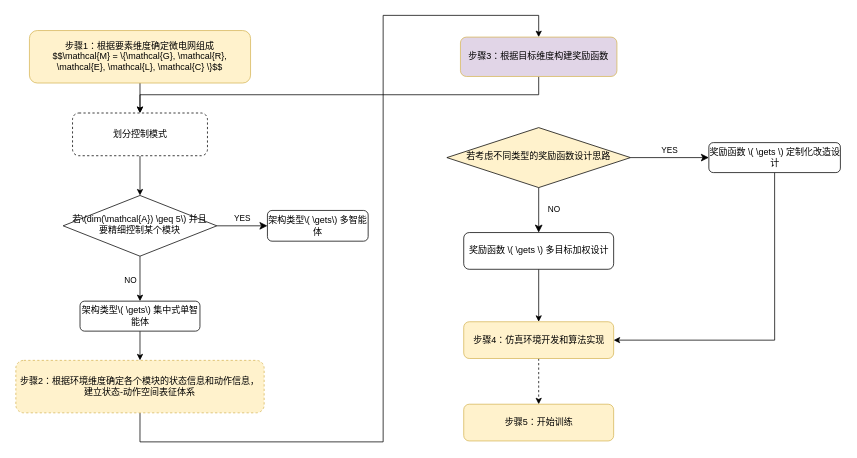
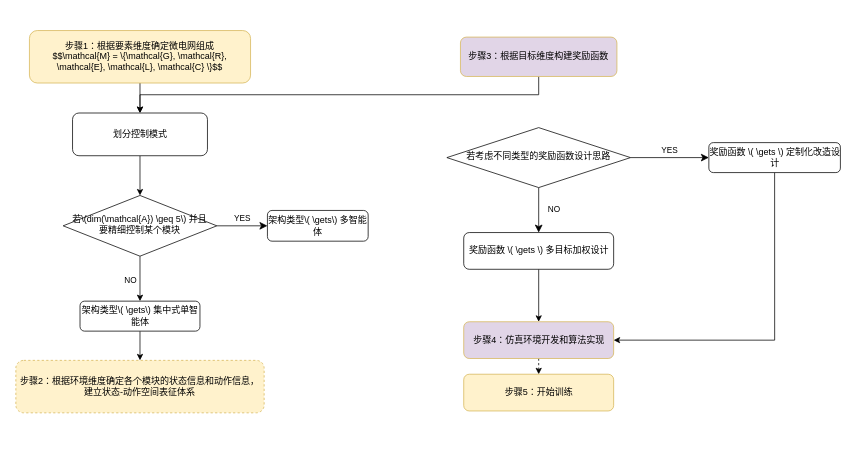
(467, 15) -> none
(140, 134) -> (140, 134)
(539, 158) -> (539, 158)
(539, 340) -> (539, 340)
(539, 423) -> (539, 393)
